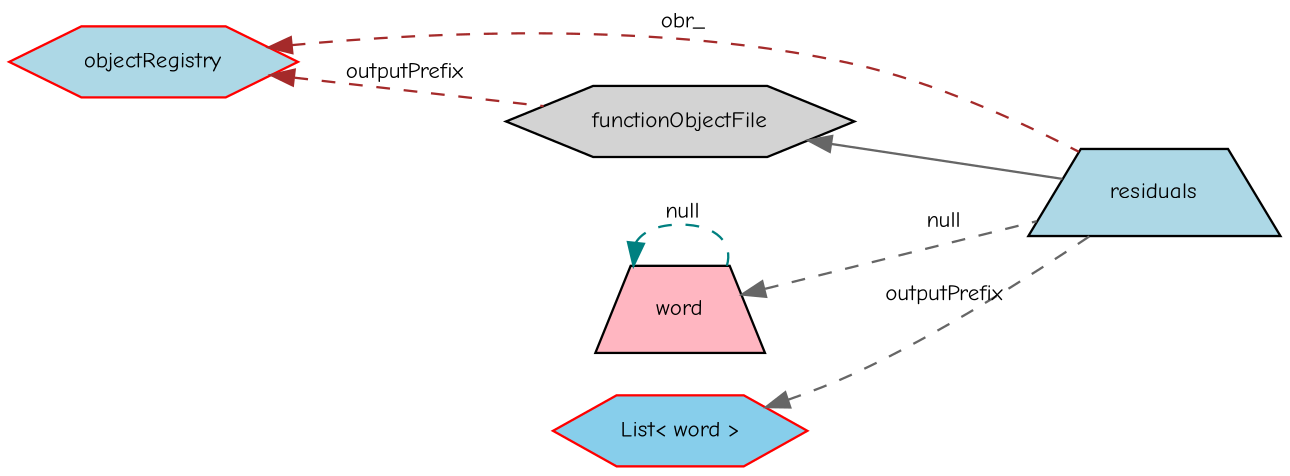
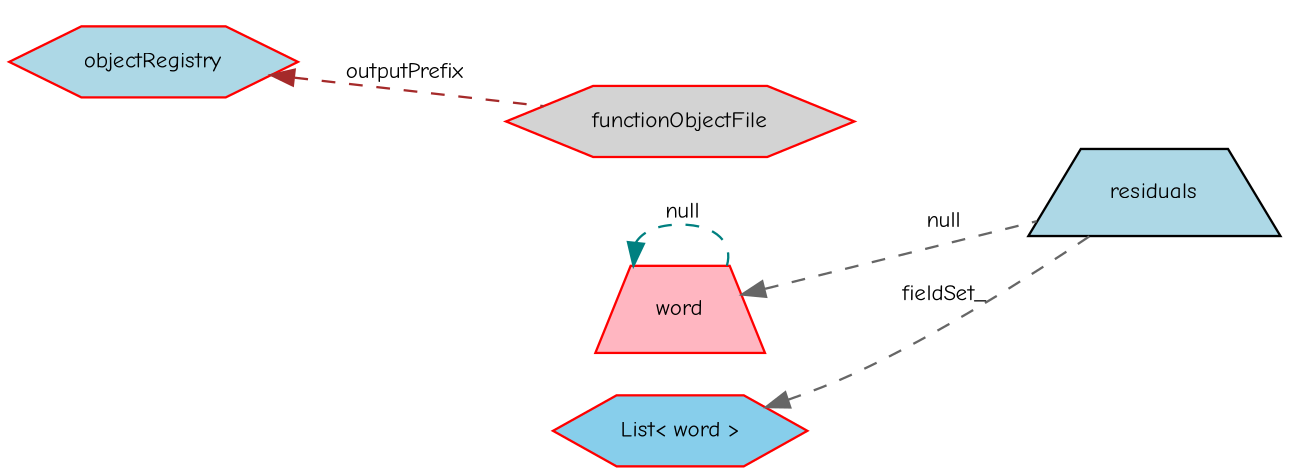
(694, 40) -> none
(680, 121) -> (680, 121)
(947, 161) -> none
(941, 294) -> (941, 294)
(680, 309) -> (680, 309)
